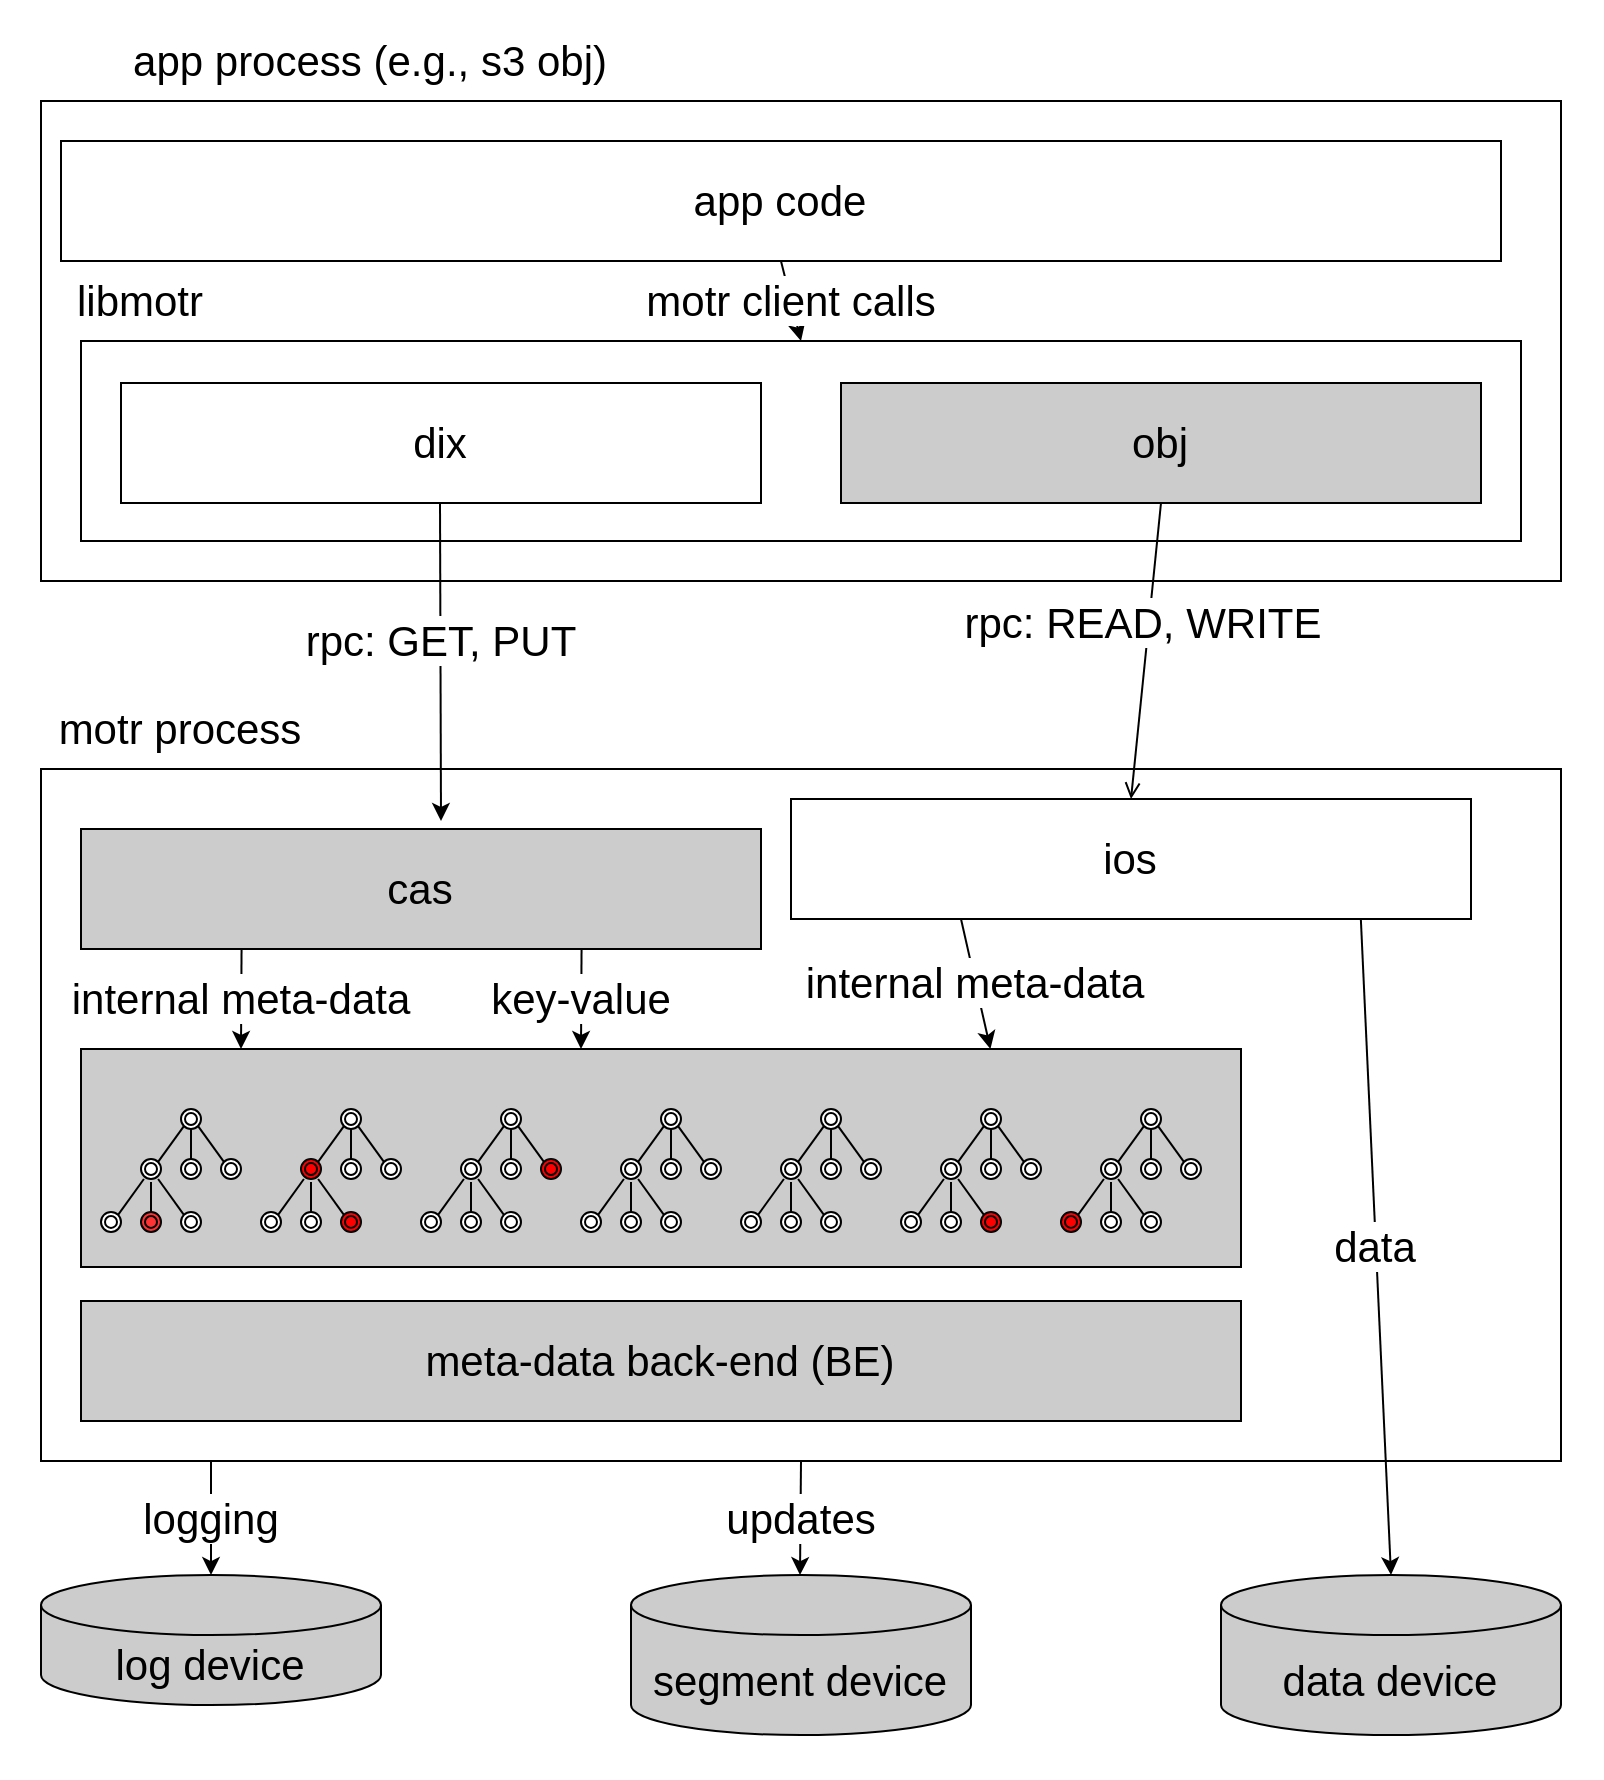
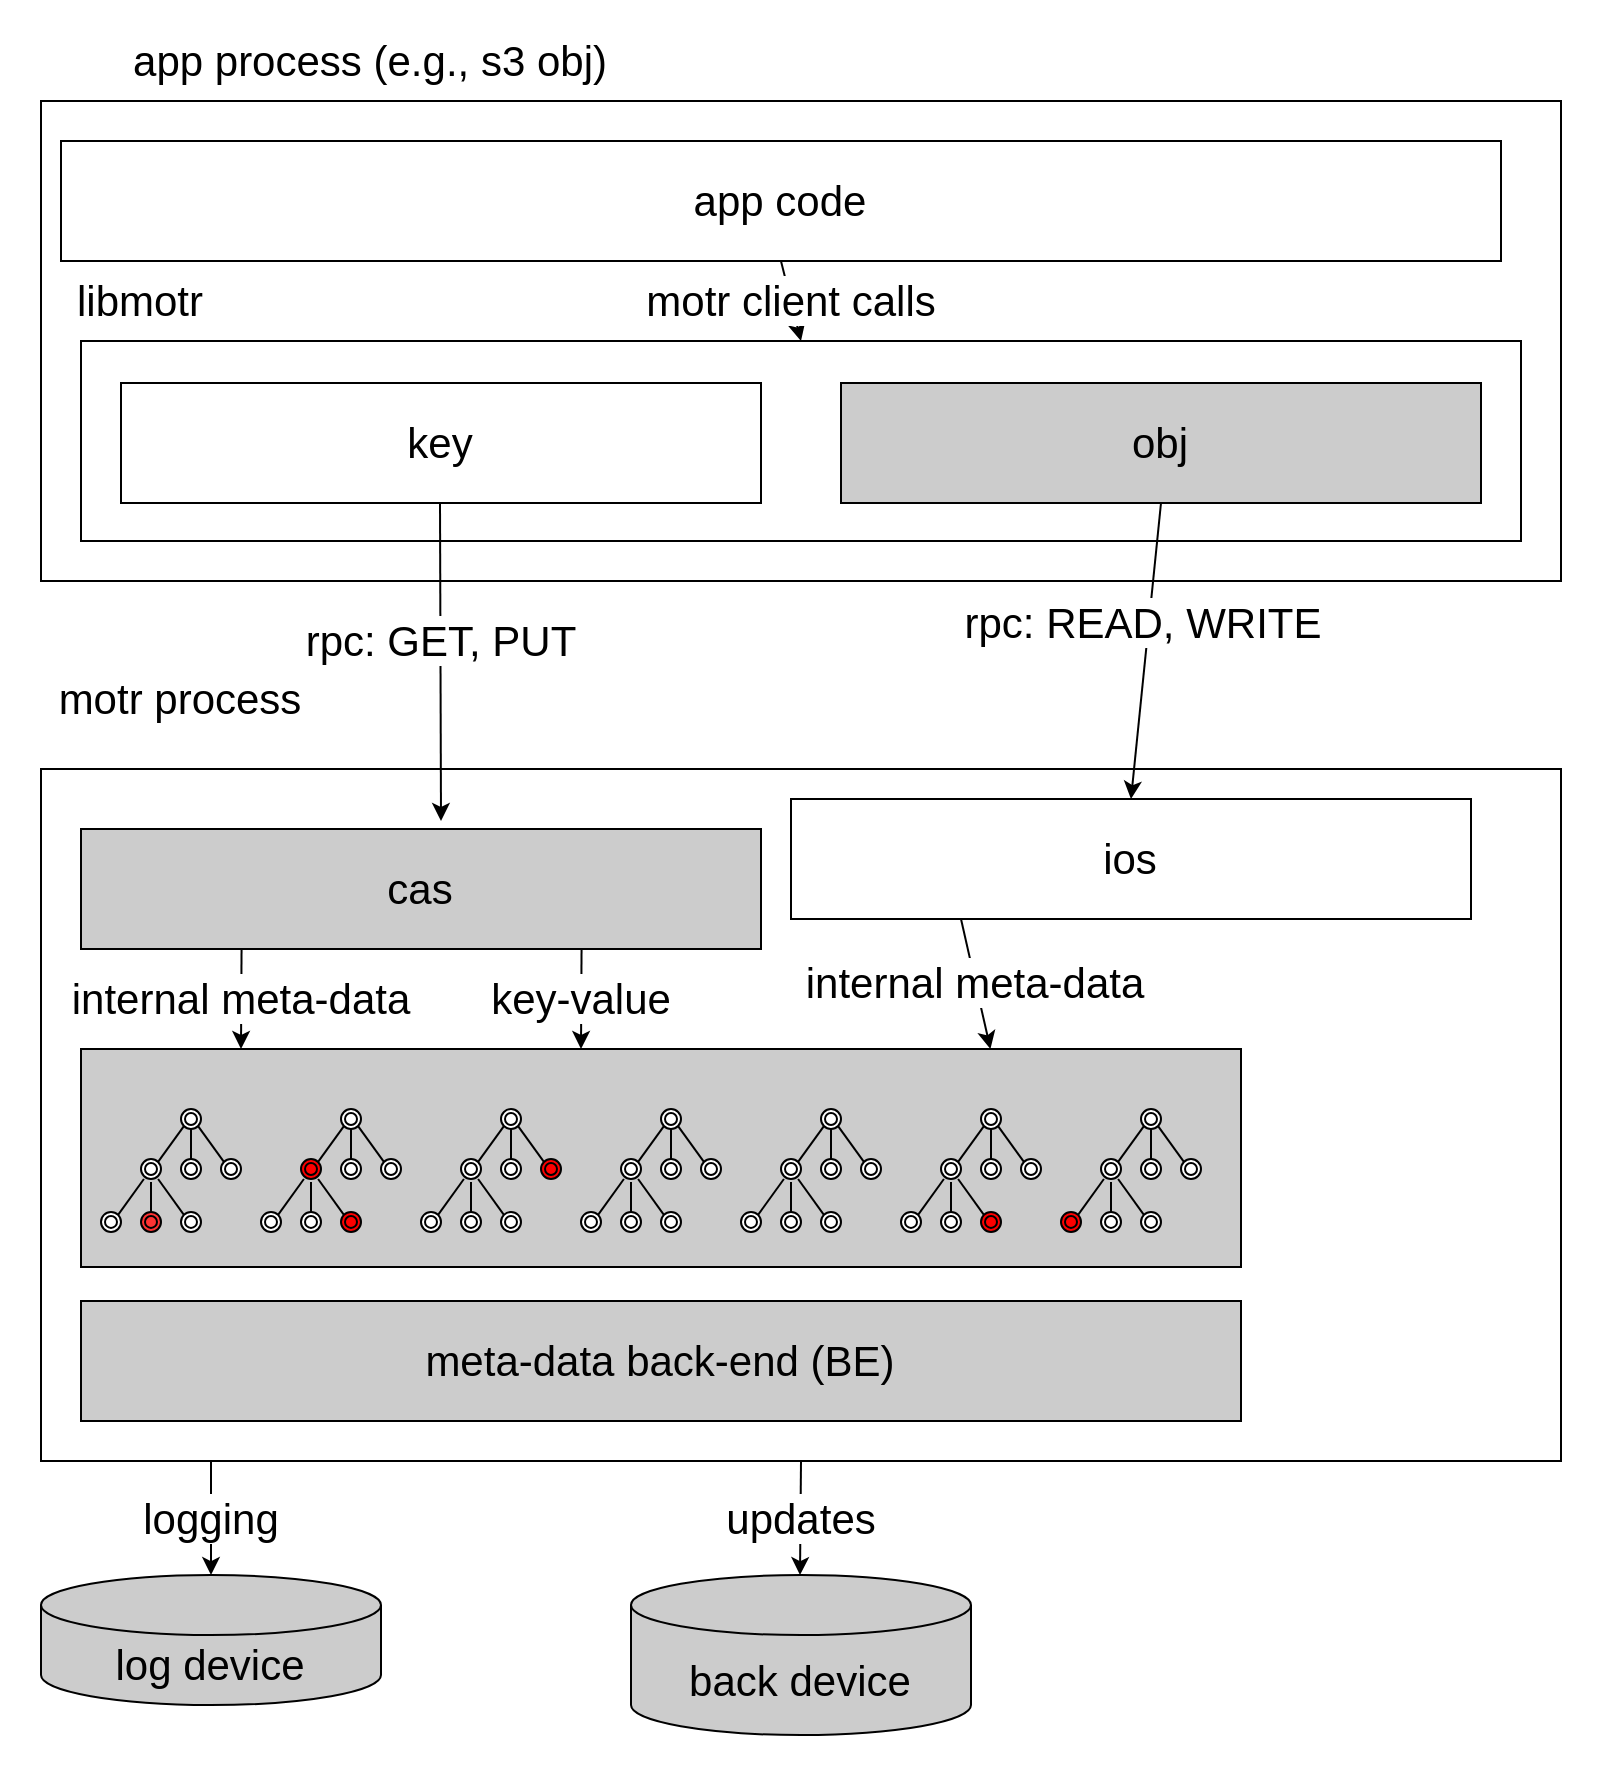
(441, 443) -> (441, 443)
(181, 729) -> (181, 699)
(1132, 787) -> (1132, 784)
(1383, 1400) -> none
(1391, 1655) -> none
(801, 1681) -> (801, 1681)
